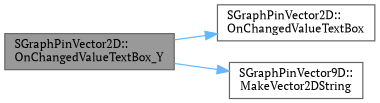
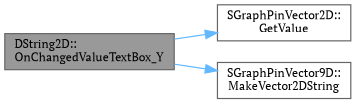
(296, 23) -> (284, 23)
(90, 52) -> (90, 52)
